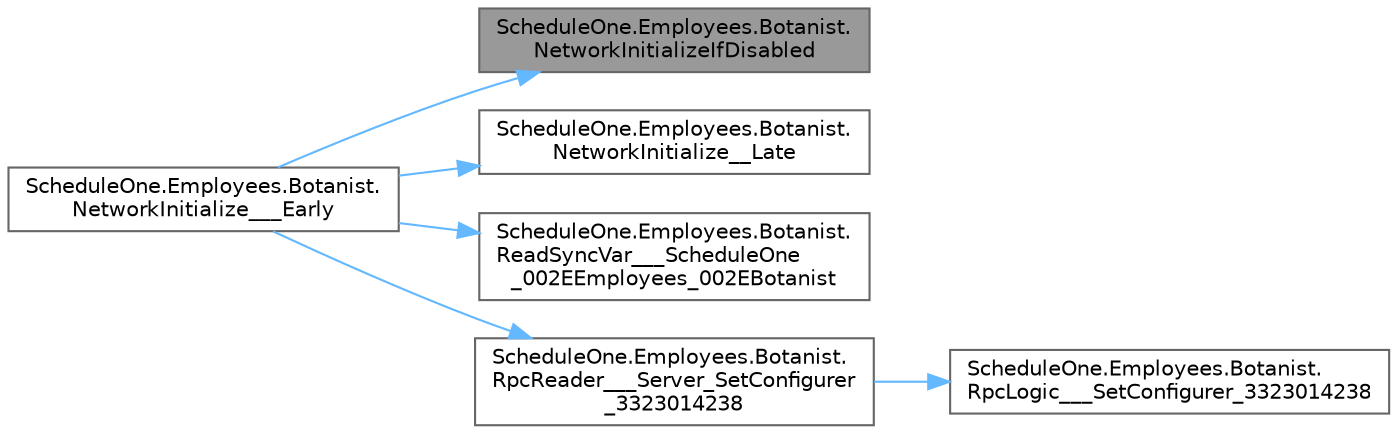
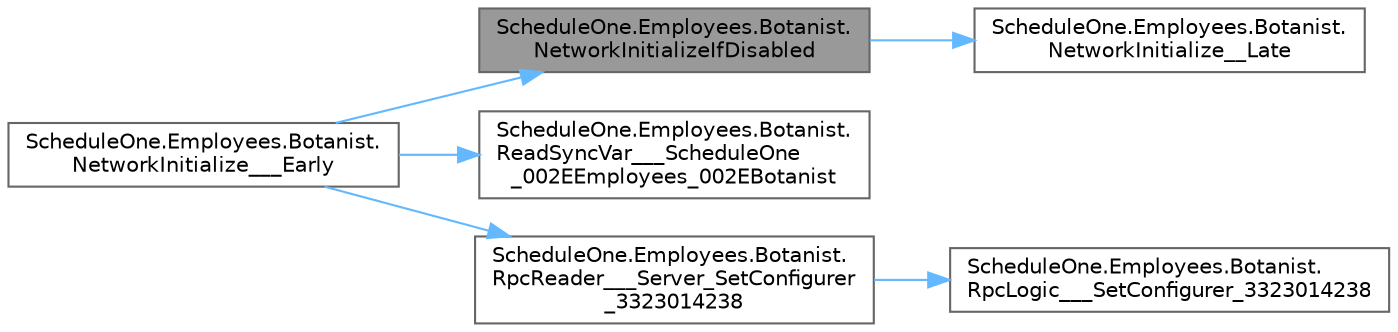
(428, 172) -> (911, 40)
